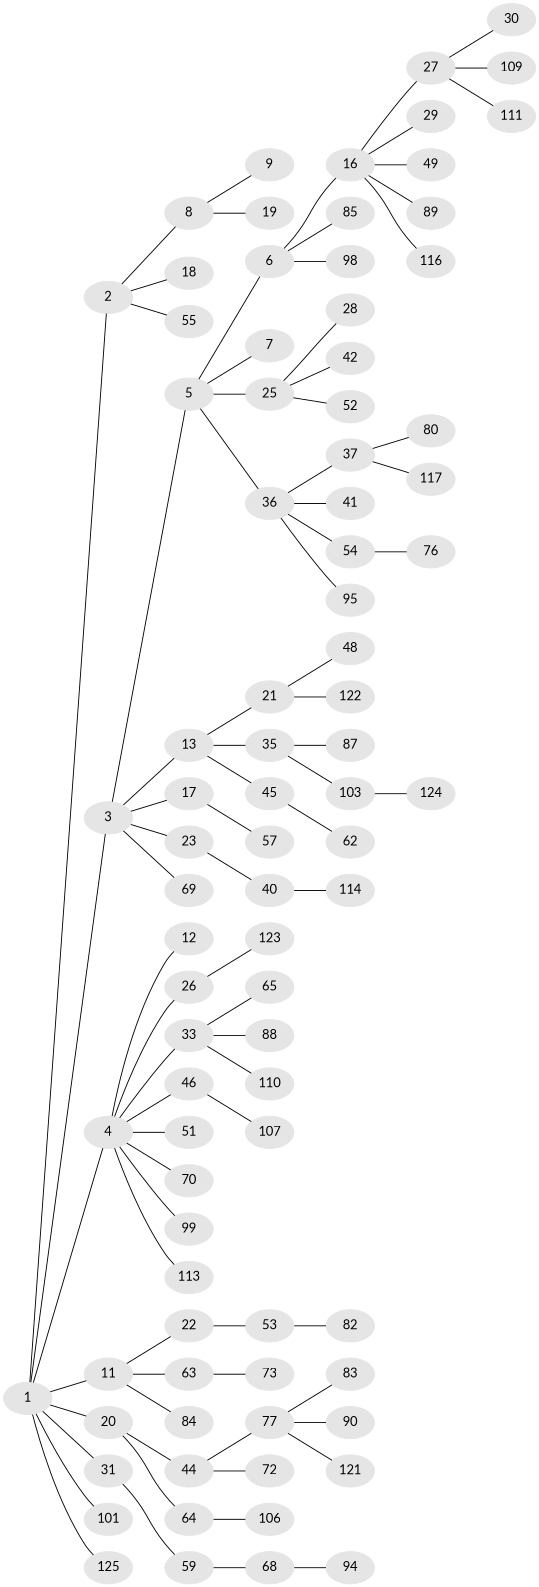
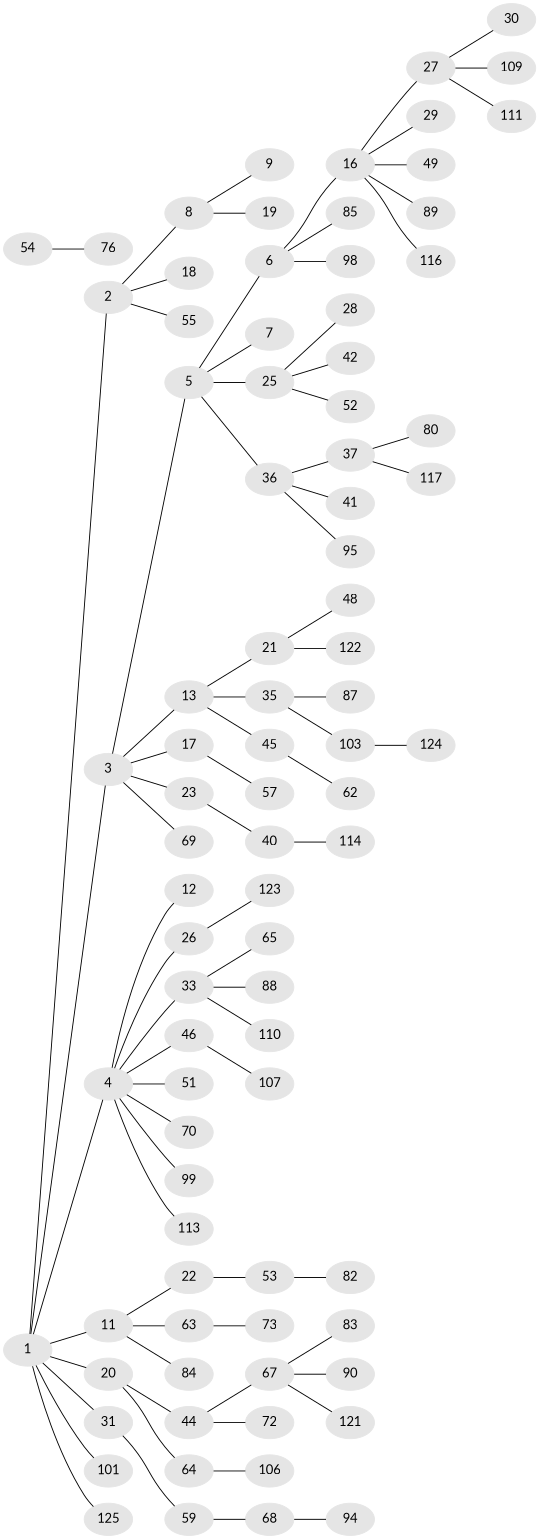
(310, 528) -> none
(270, 1423) -> (270, 1374)
